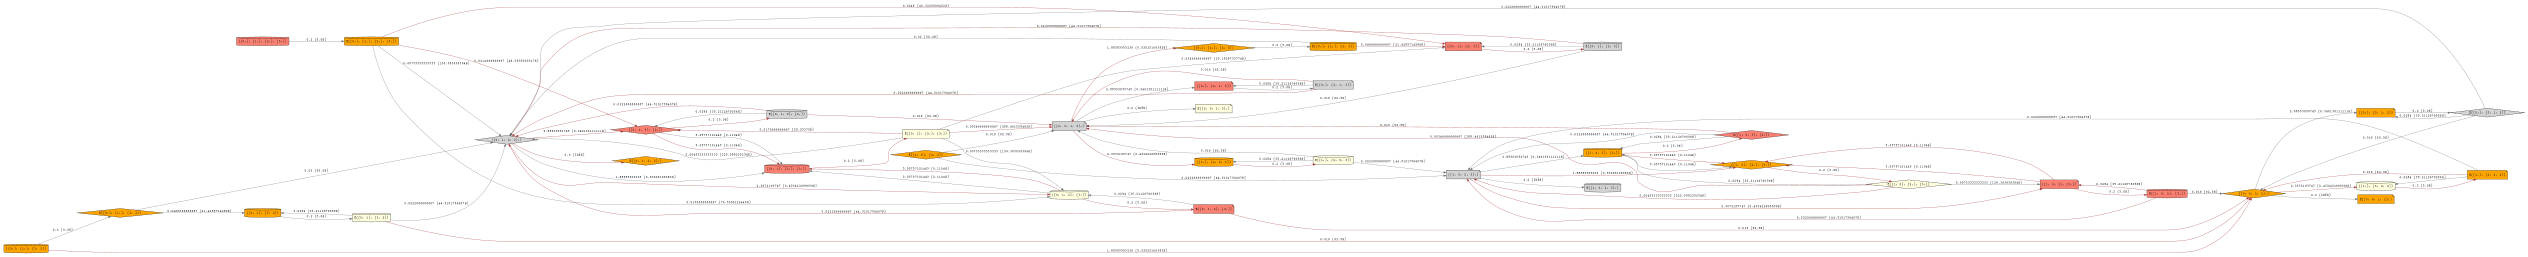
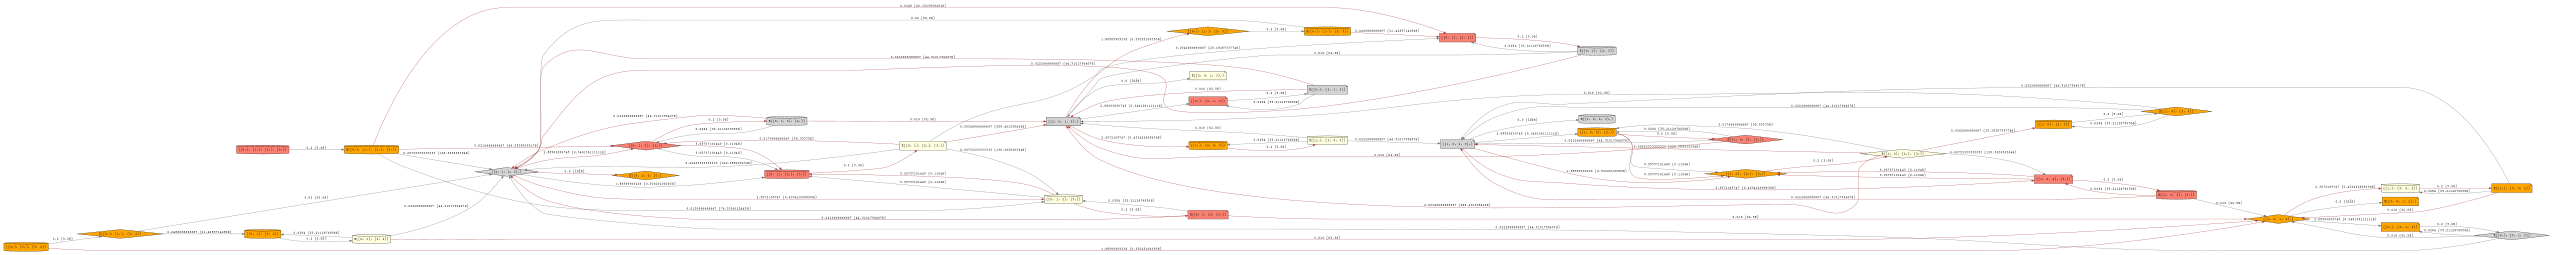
none -> (2054, 124)
(1752, 181) -> (1746, 125)
